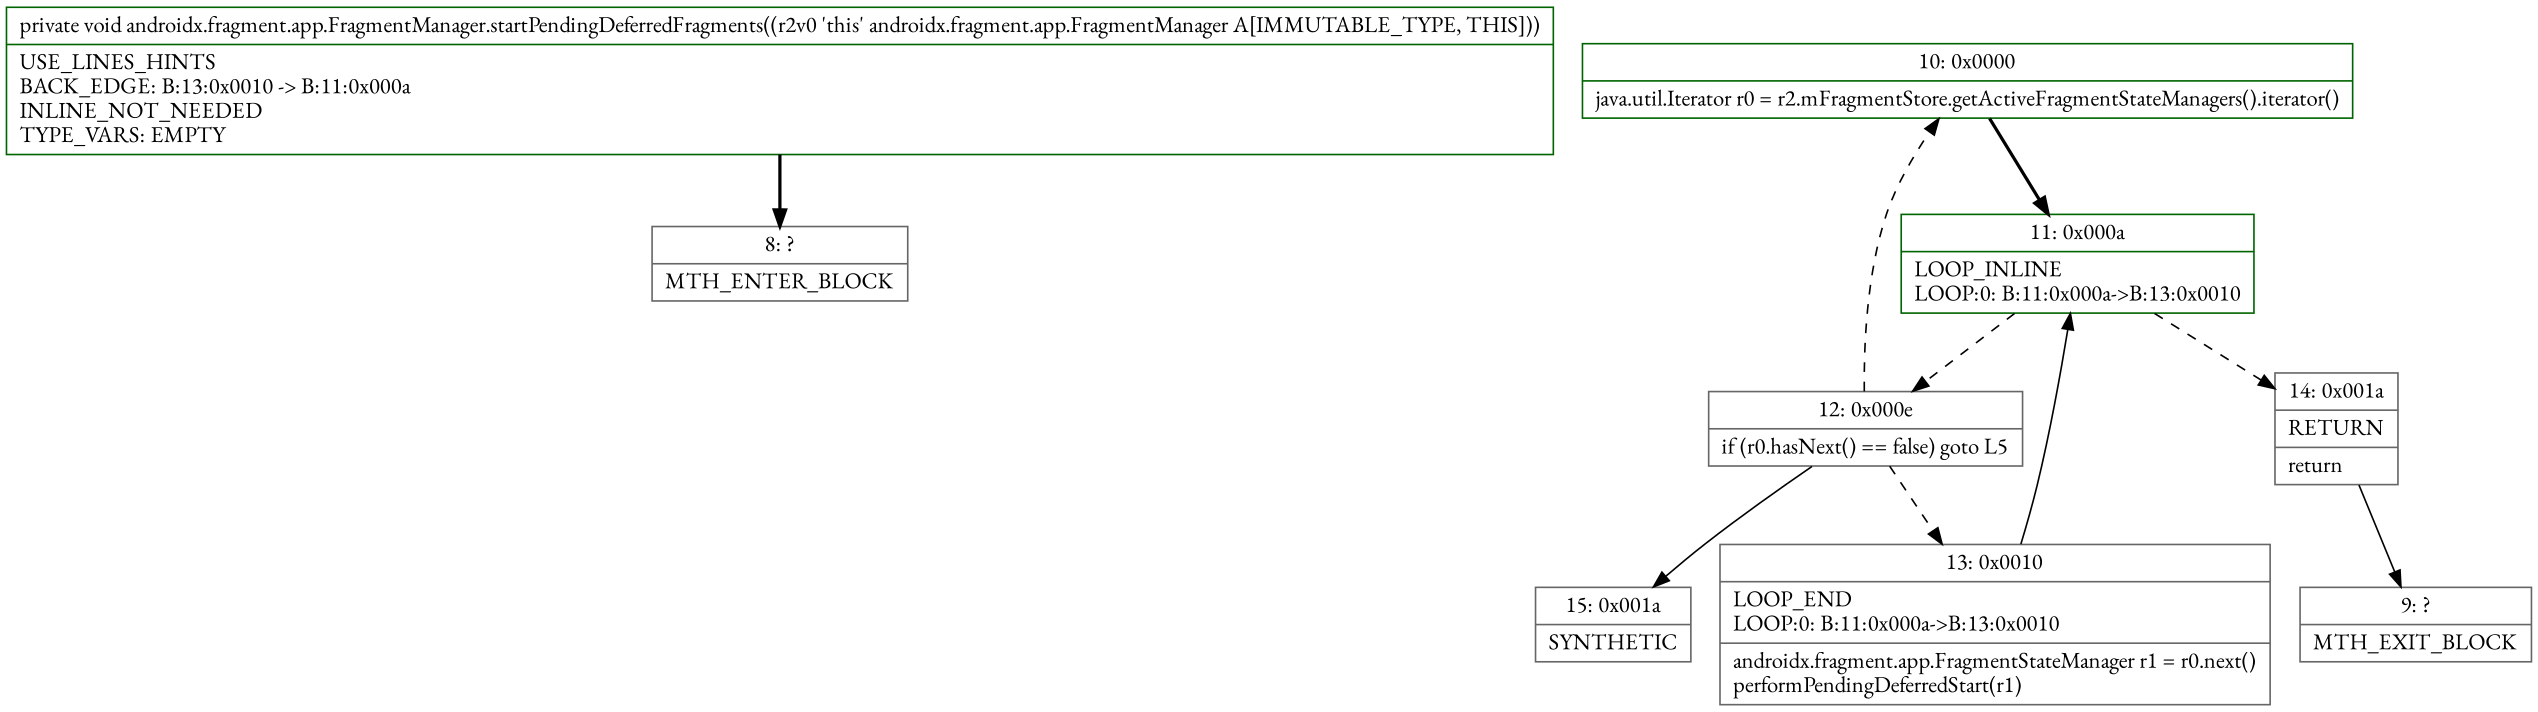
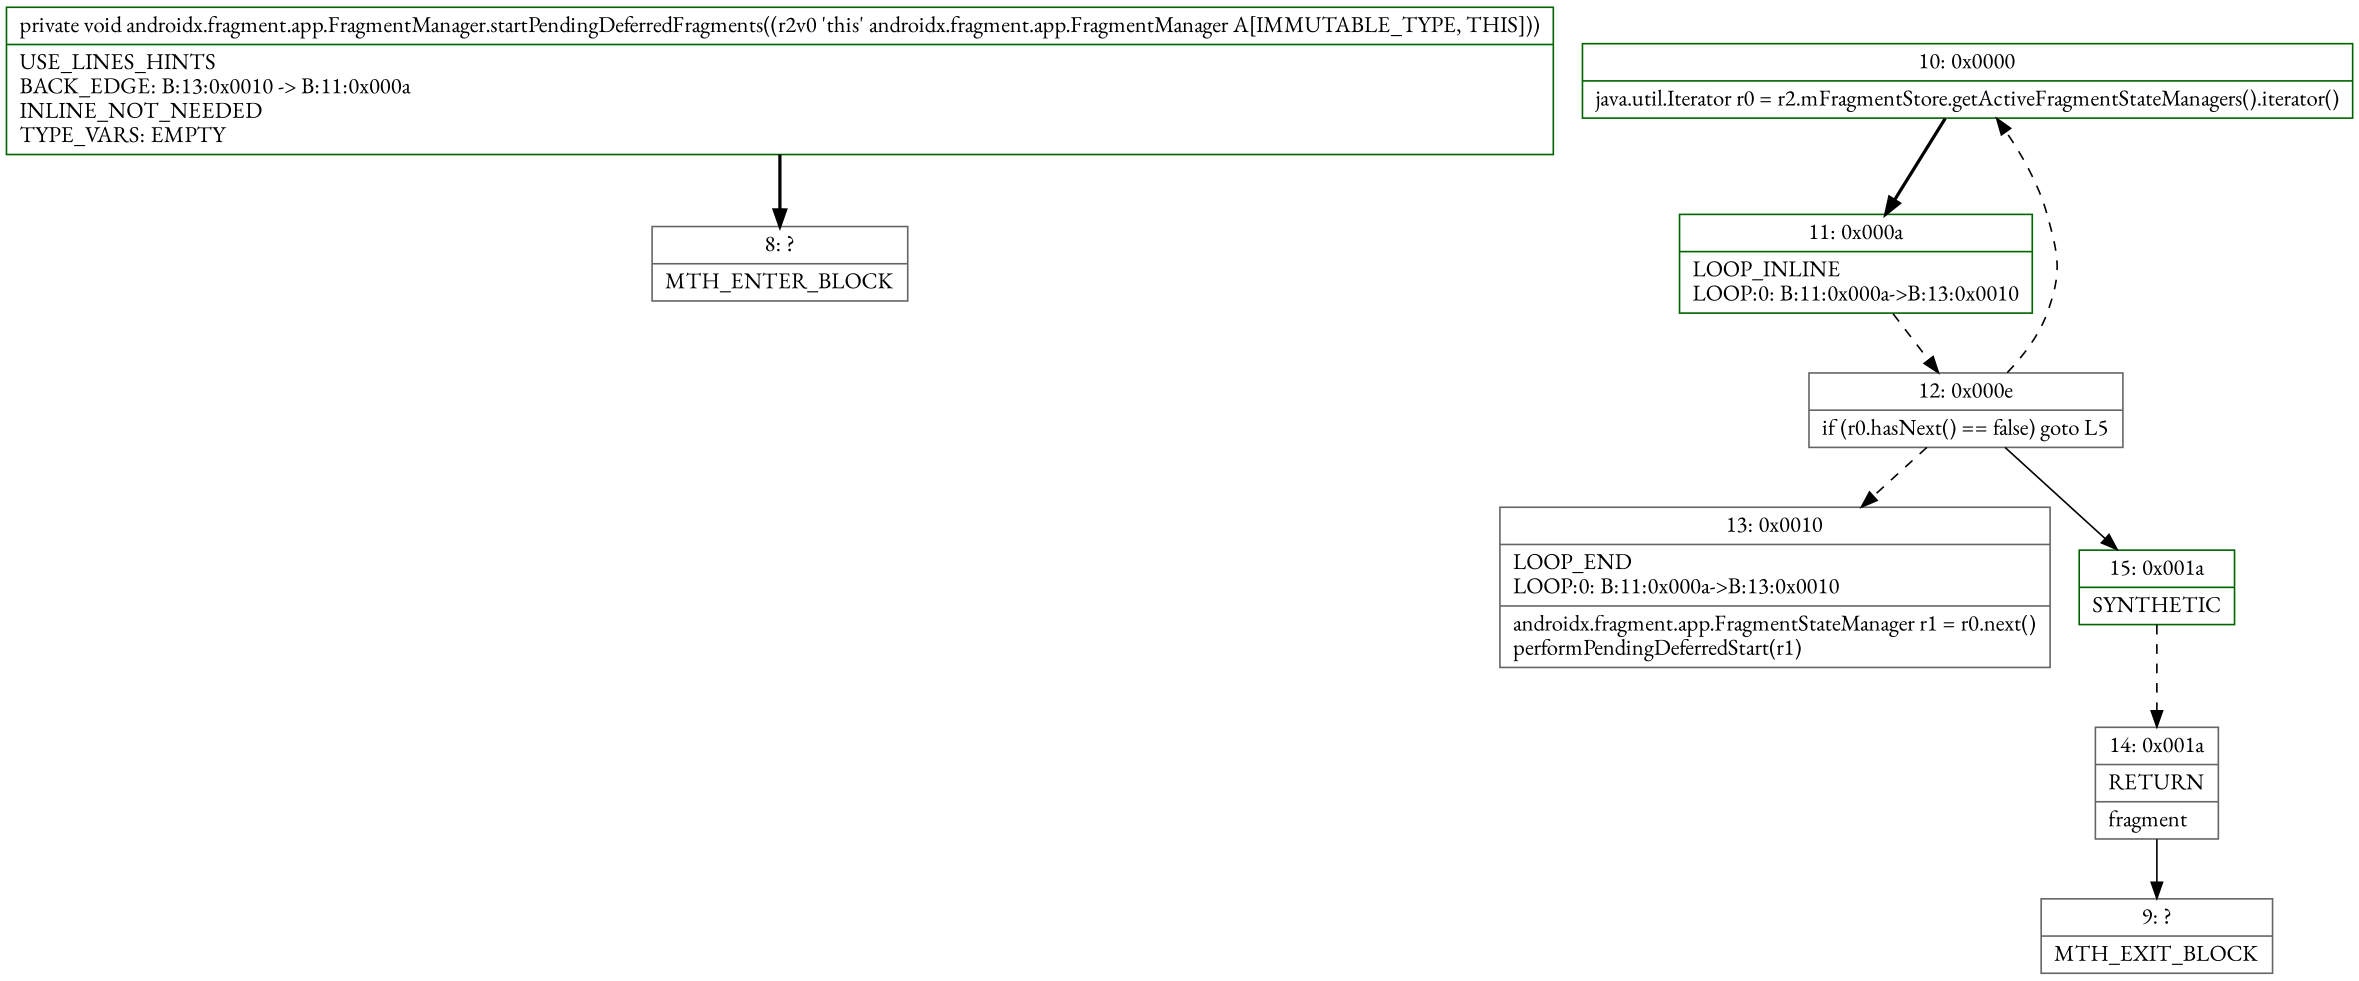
(2208, 347) -> (2157, 668)
(2048, 438) -> none
(2315, 465) -> (2148, 820)
(1613, 625) -> (2157, 587)
